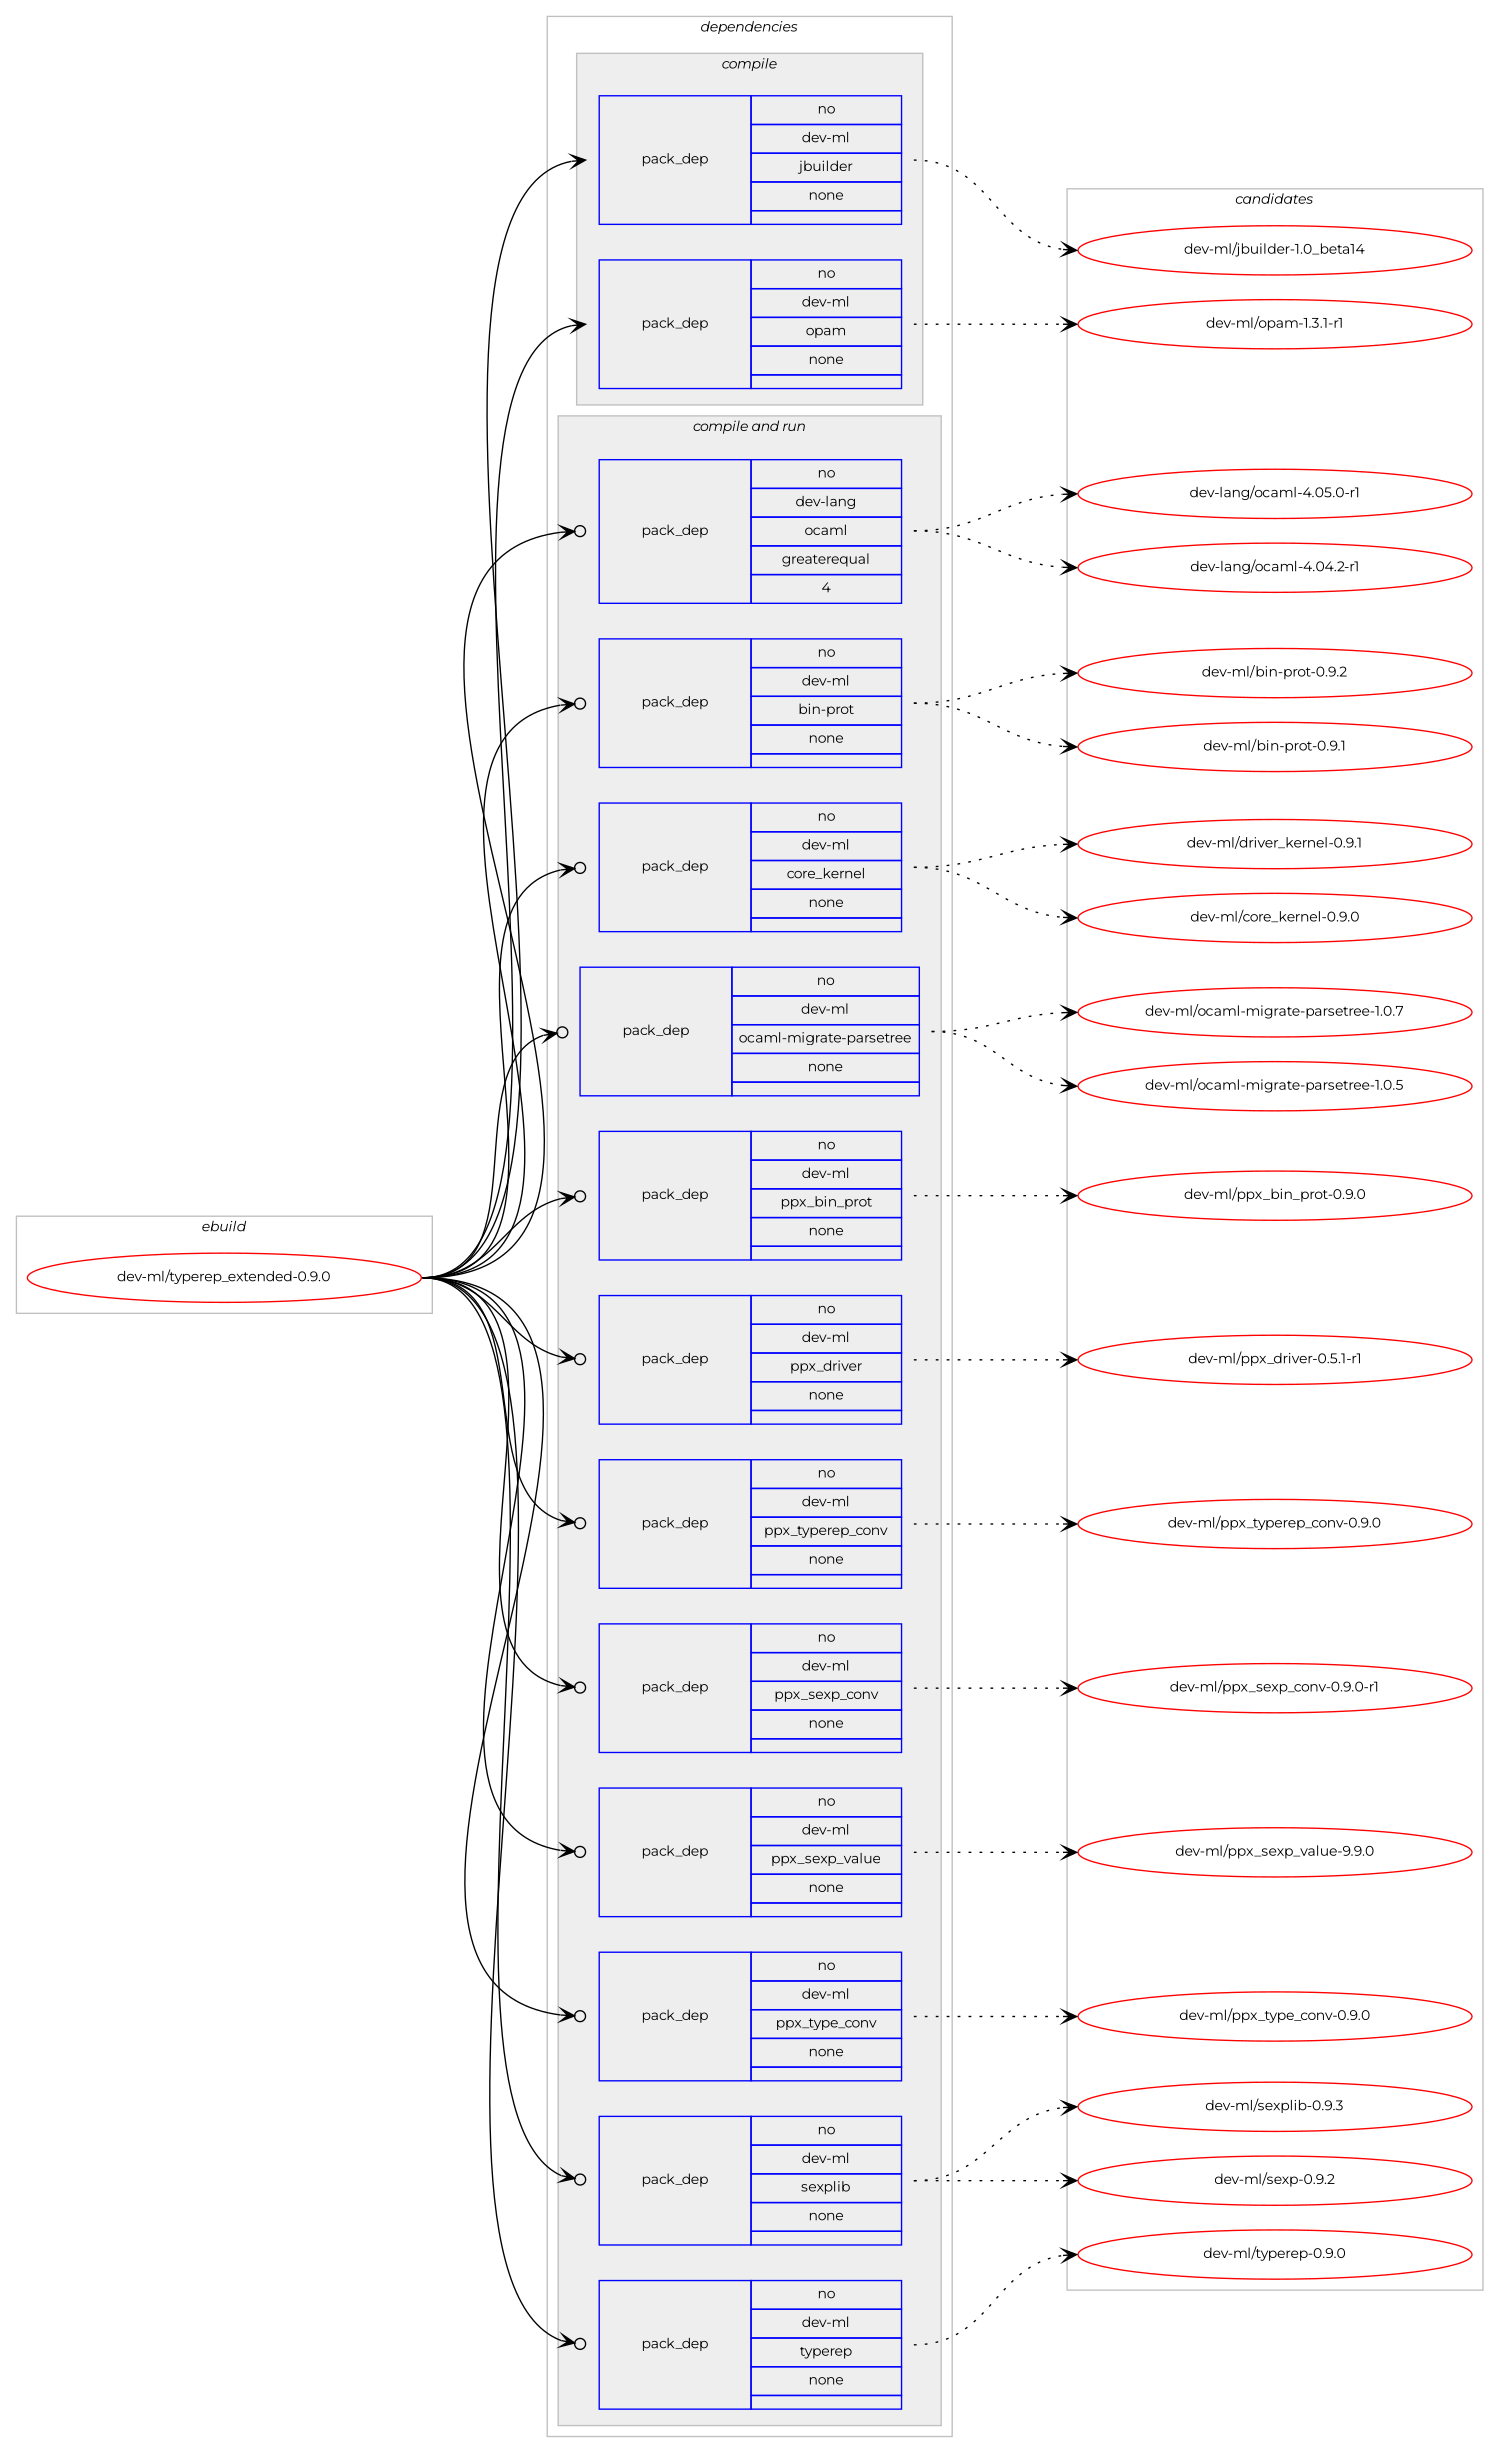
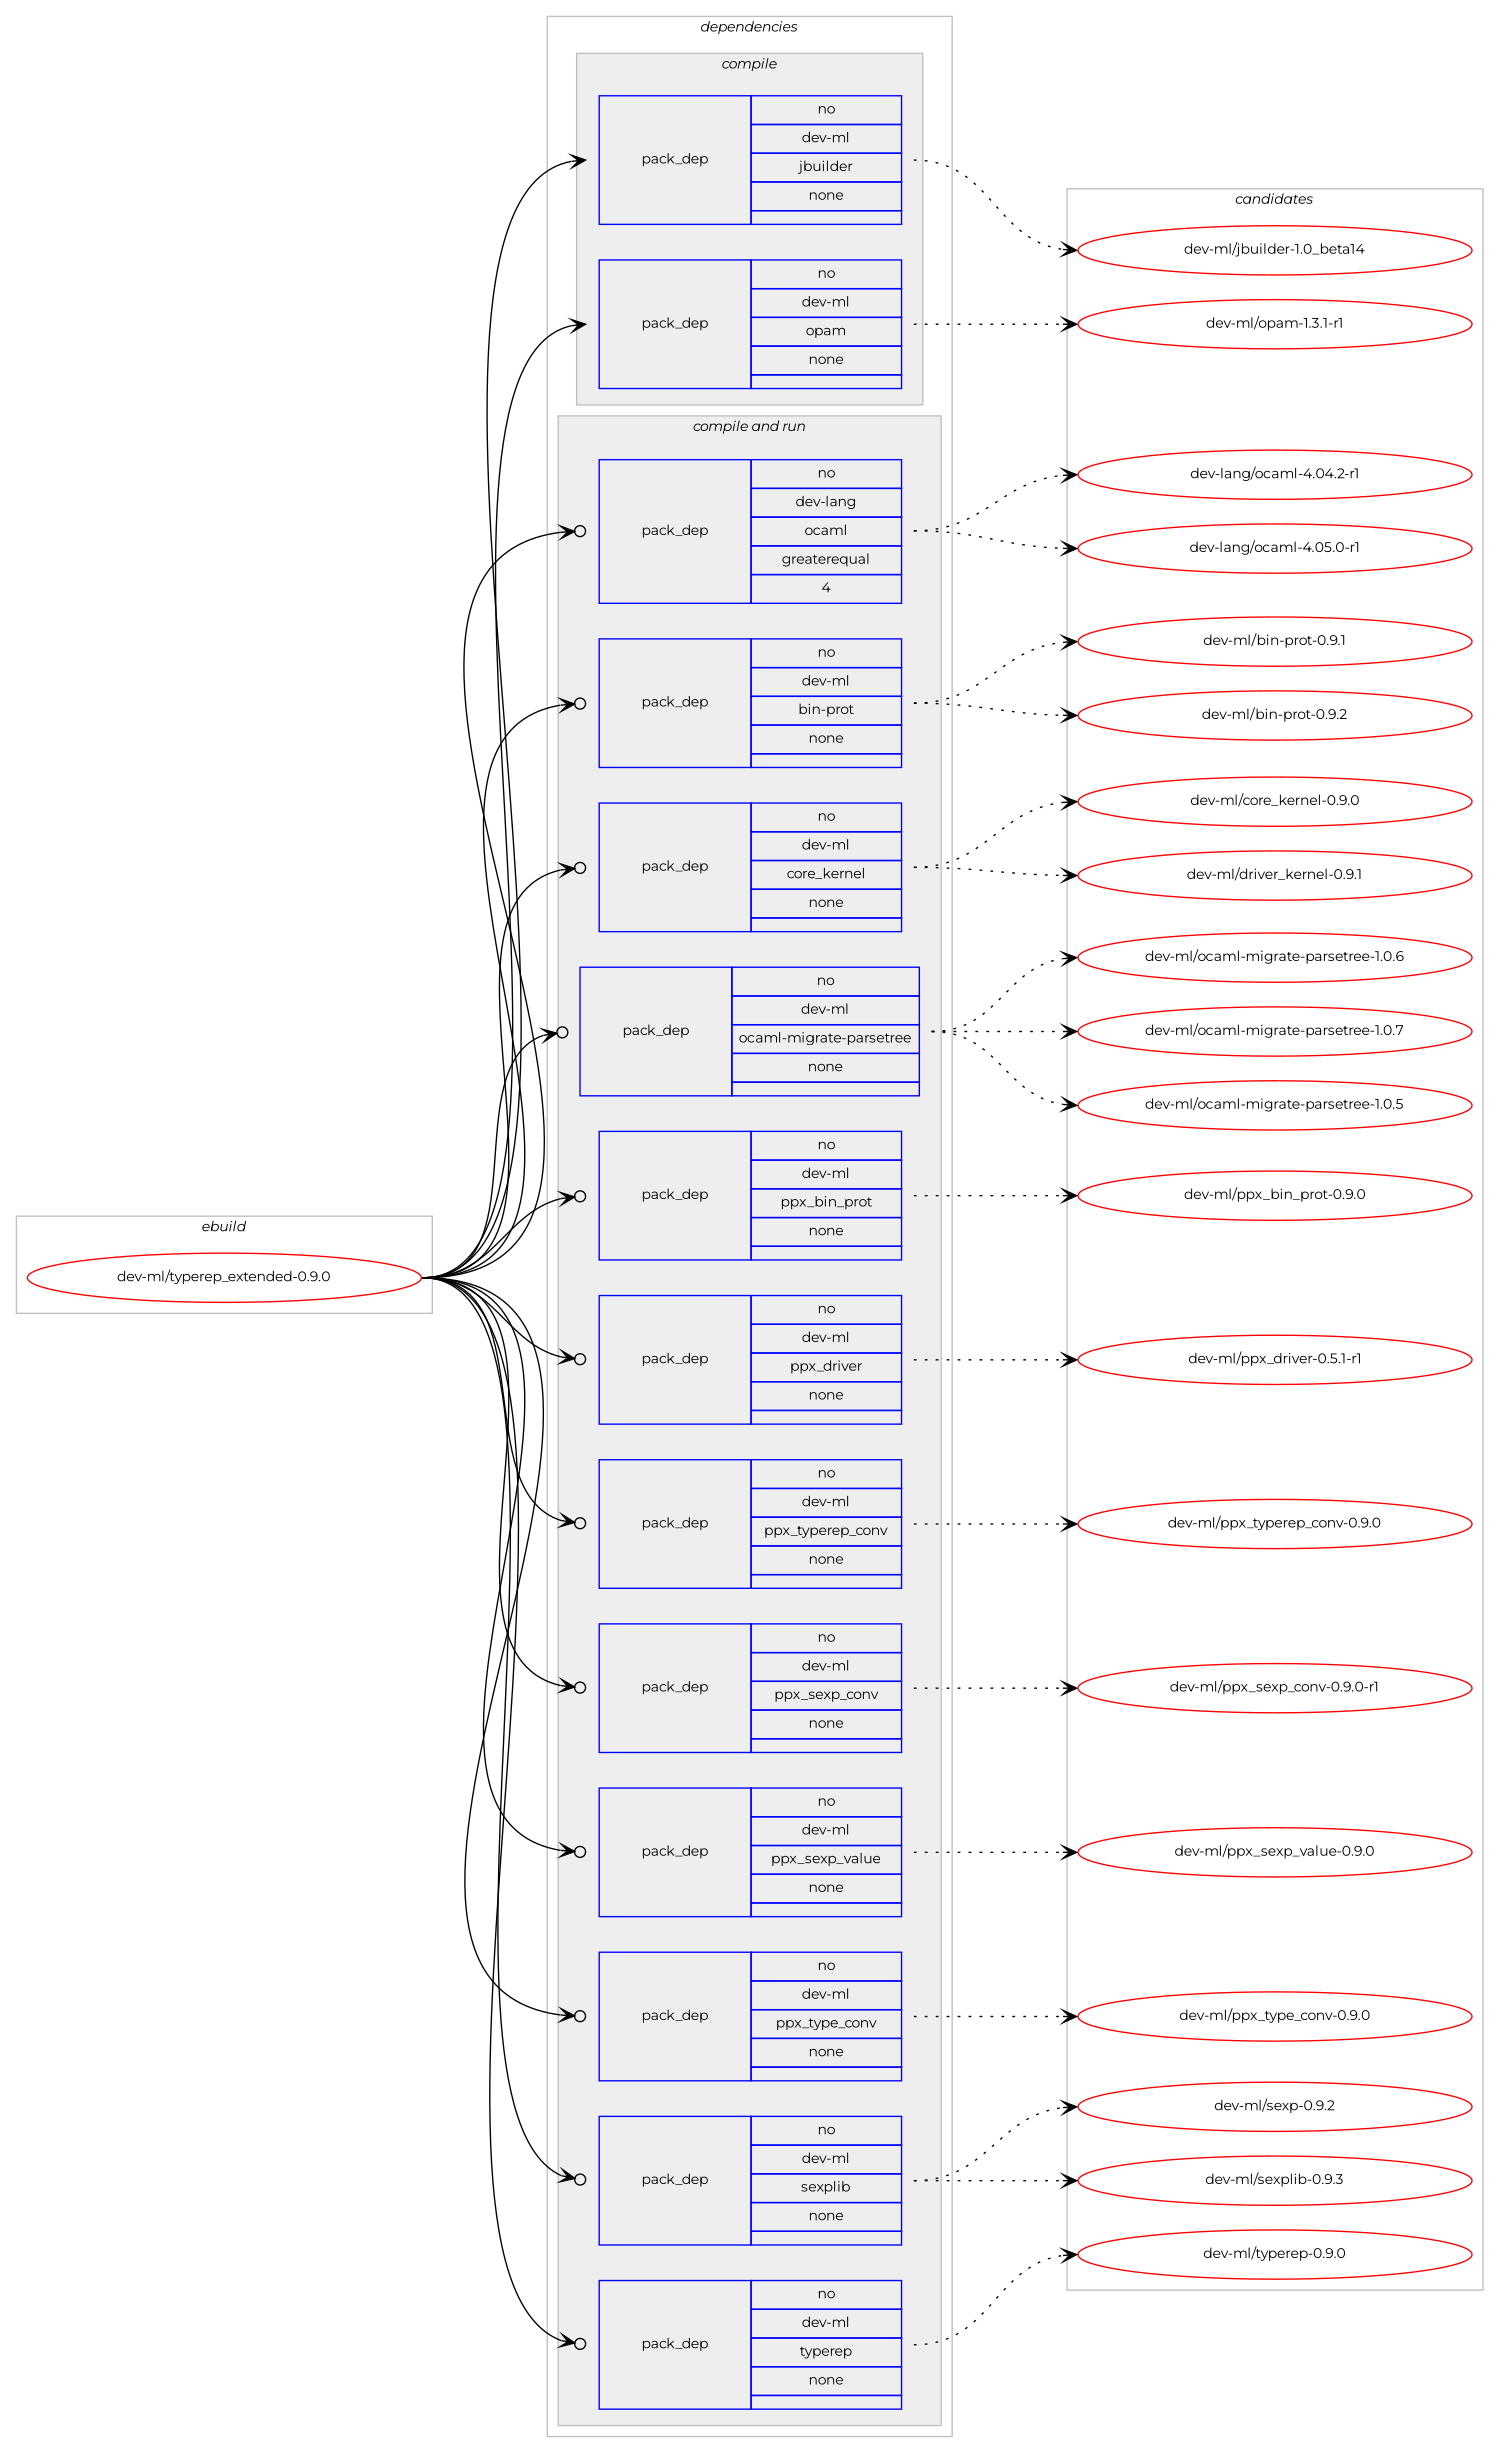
none -> (1275, 958)
(1275, 1852) -> (1275, 1852)
